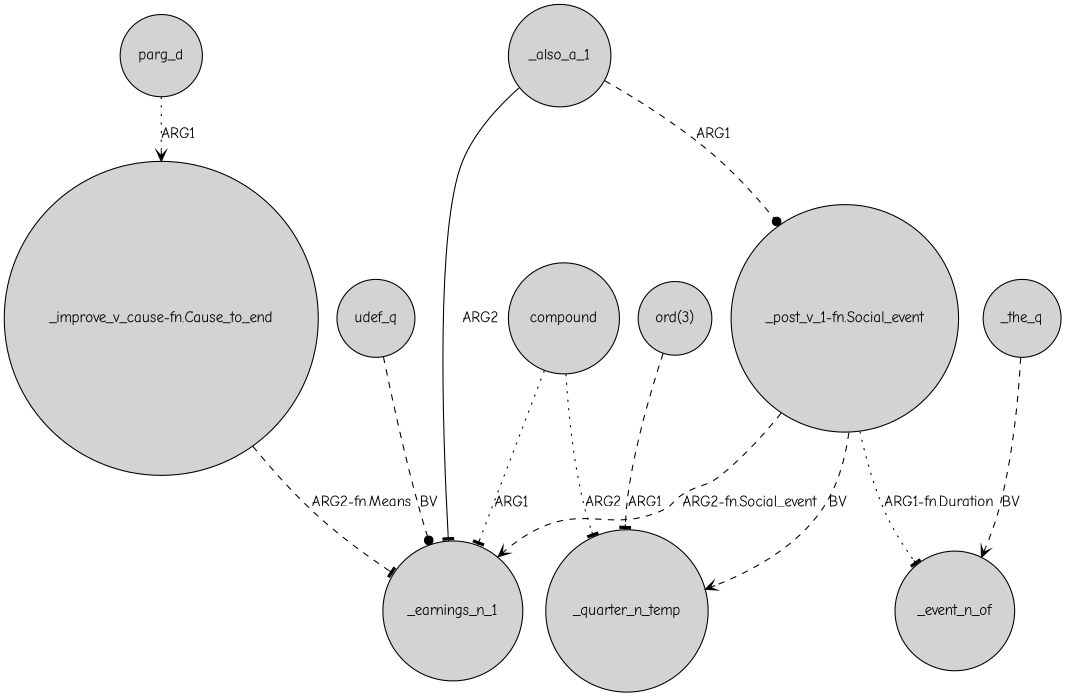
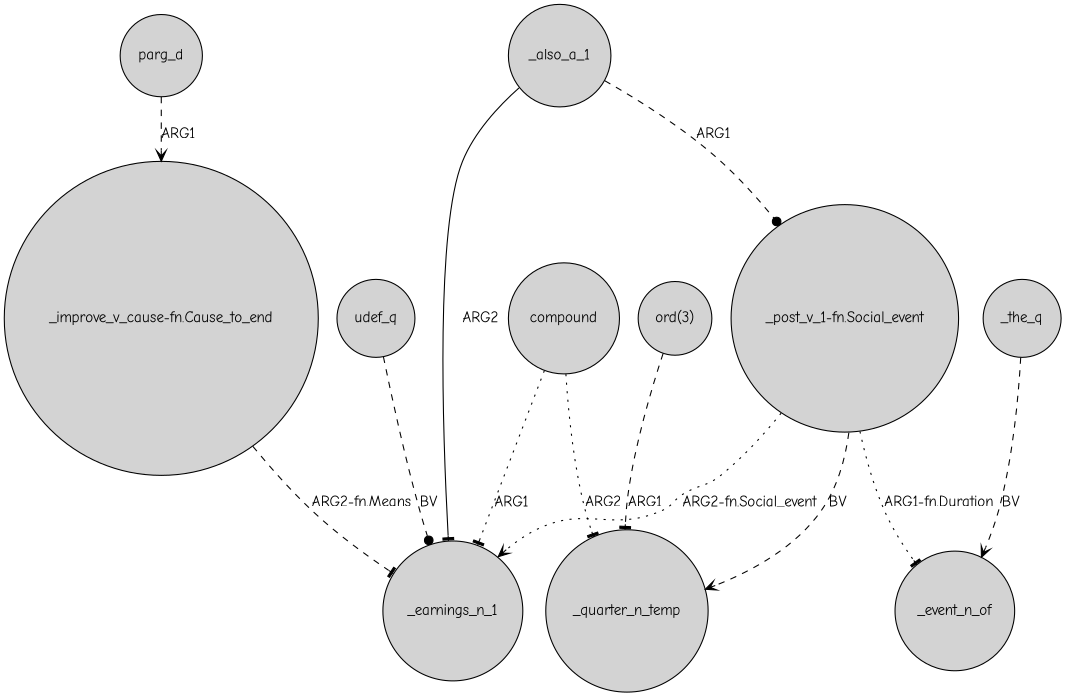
(161, 124) -> (161, 124)
(658, 512) -> (658, 512)
